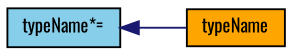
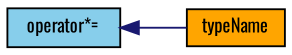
(64, 28) -> (64, 28)
